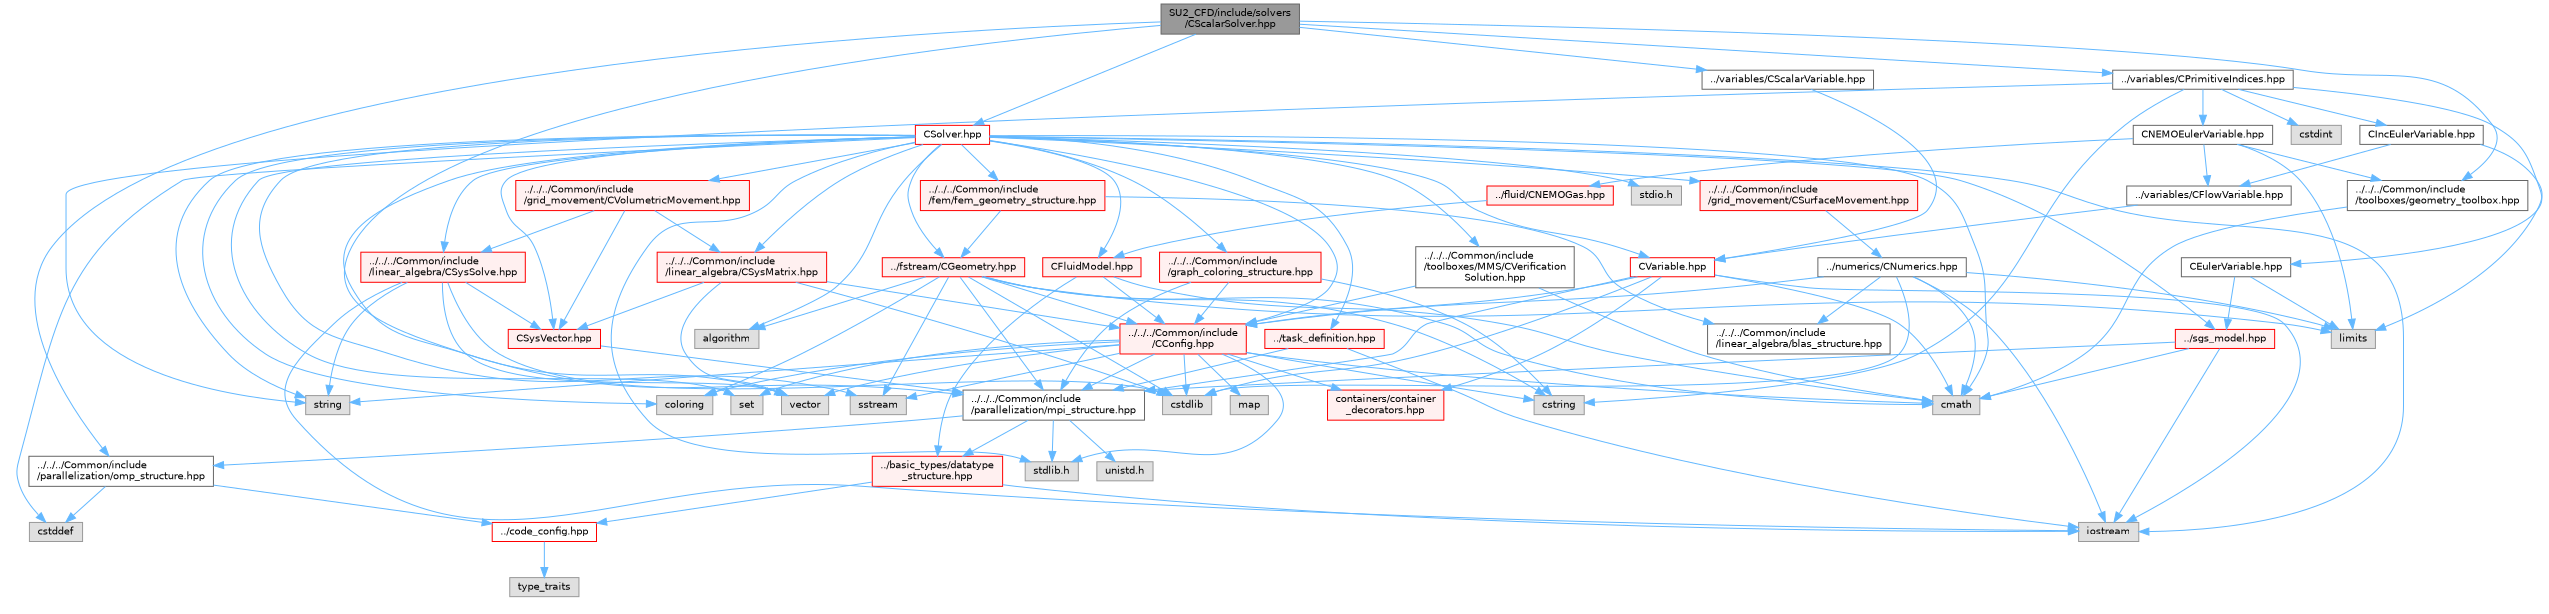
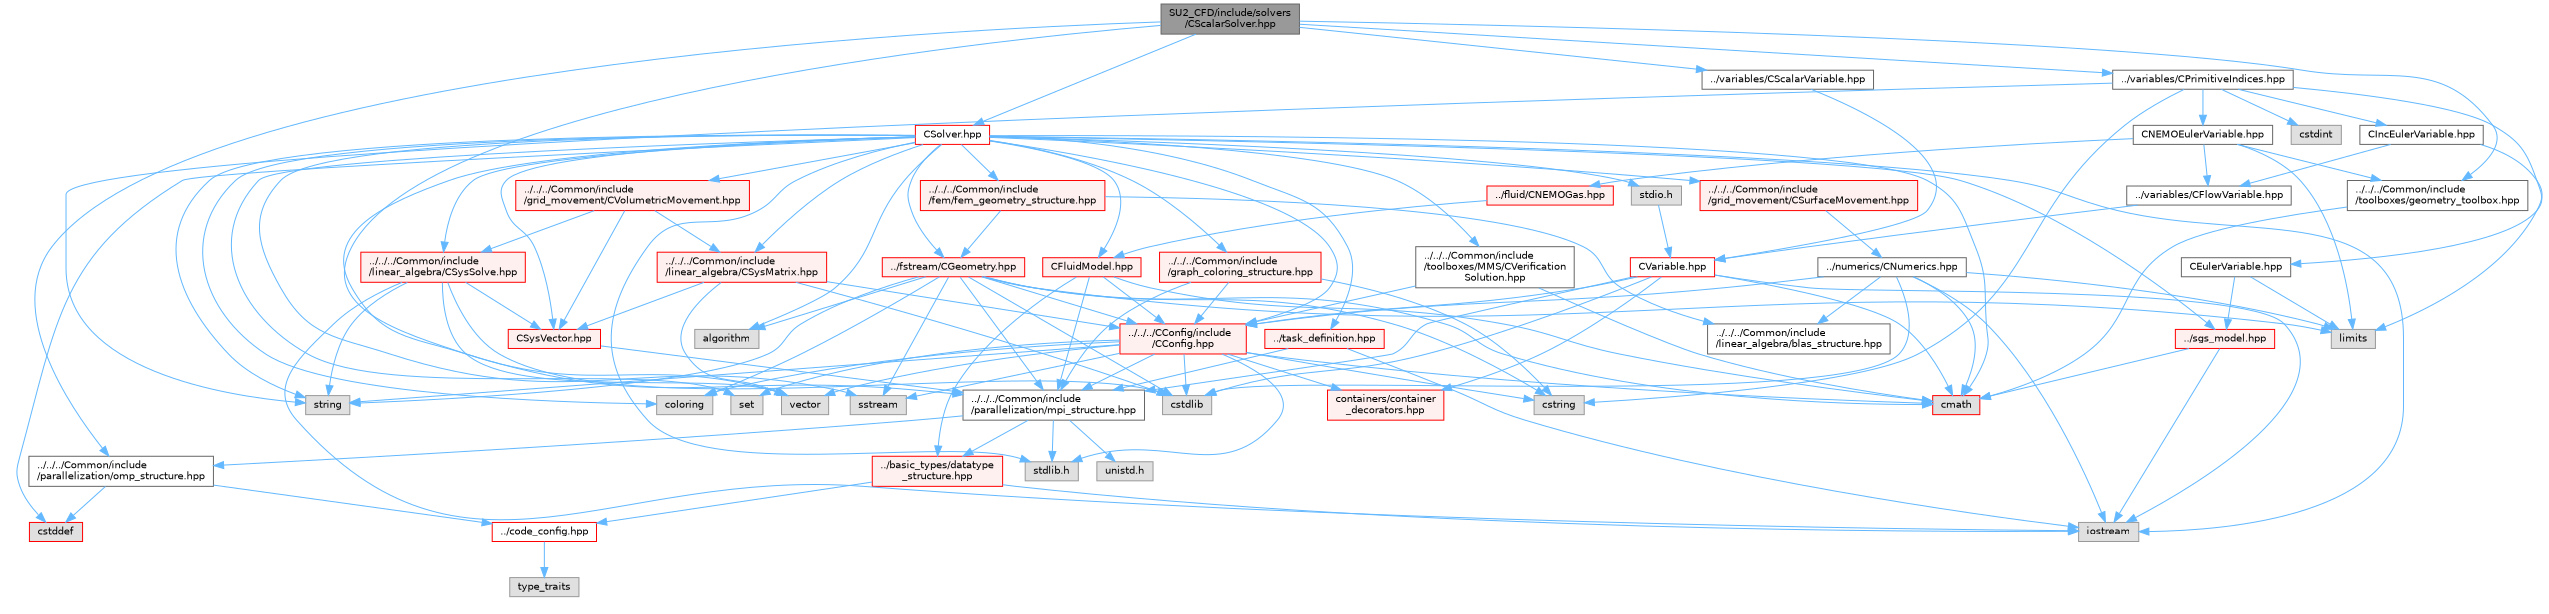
(1373, 167) -> (1663, 226)
(1183, 339) -> (1183, 339)
none -> (765, 355)
(1639, 366) -> (1075, 329)
(1249, 405) -> none
(1956, 405) -> (1956, 405)
(56, 532) -> (56, 532)
